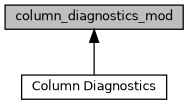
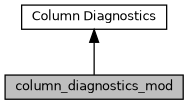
(94, 59) -> (94, 59)
